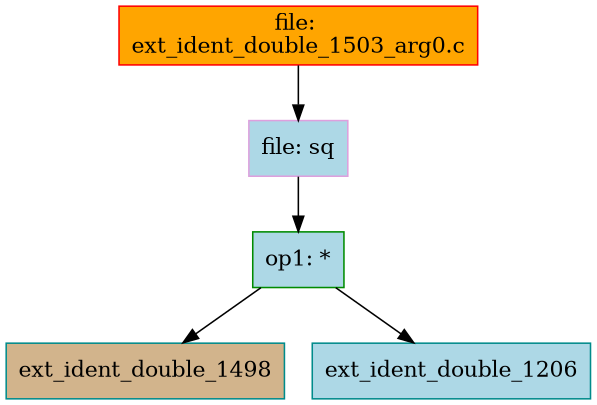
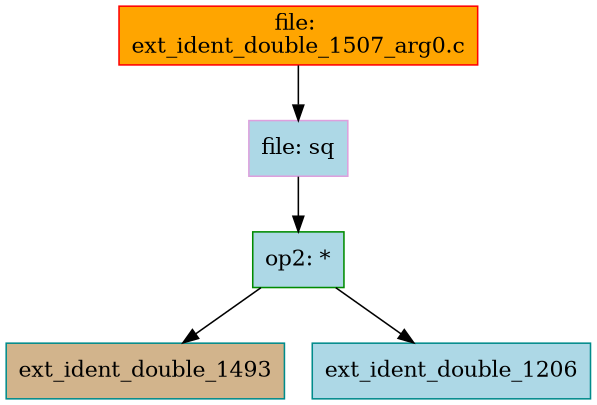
(298, 36) -> (298, 36)
(298, 260) -> (298, 260)
(145, 371) -> (145, 371)
